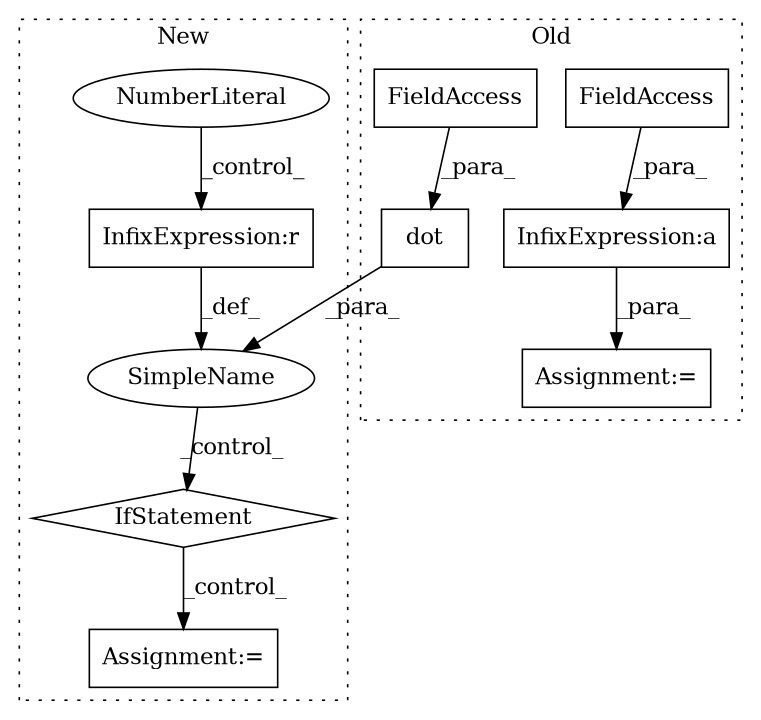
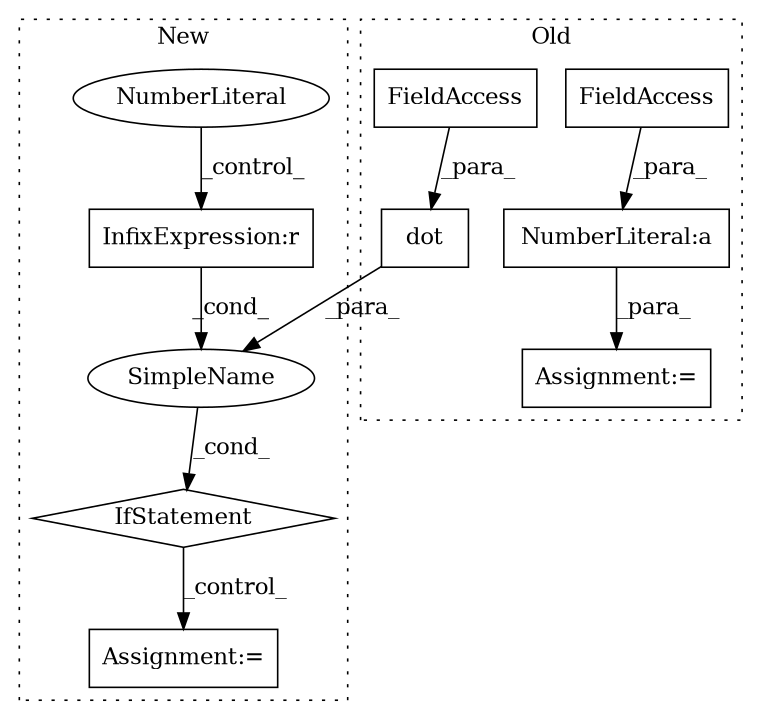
(617, 238) -> (617, 238)
(231, 308) -> (231, 308)
(232, 448) -> (232, 448)
